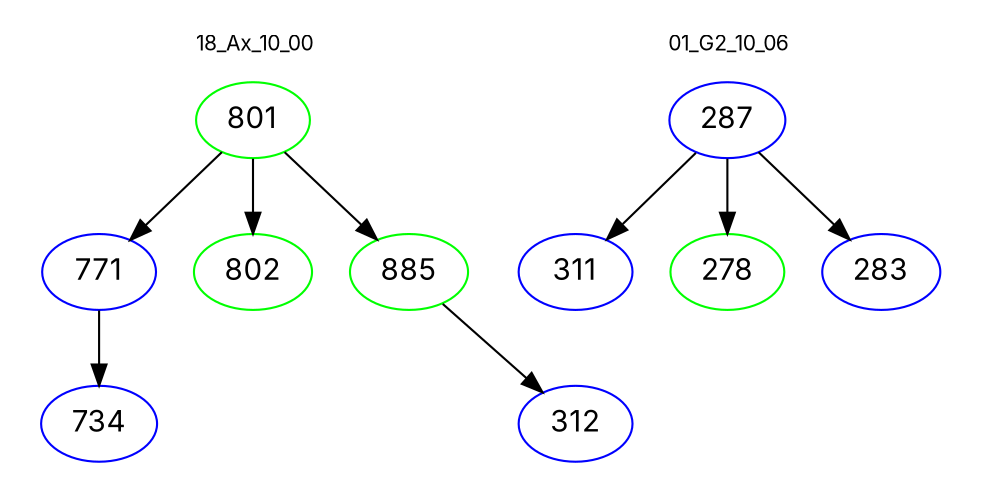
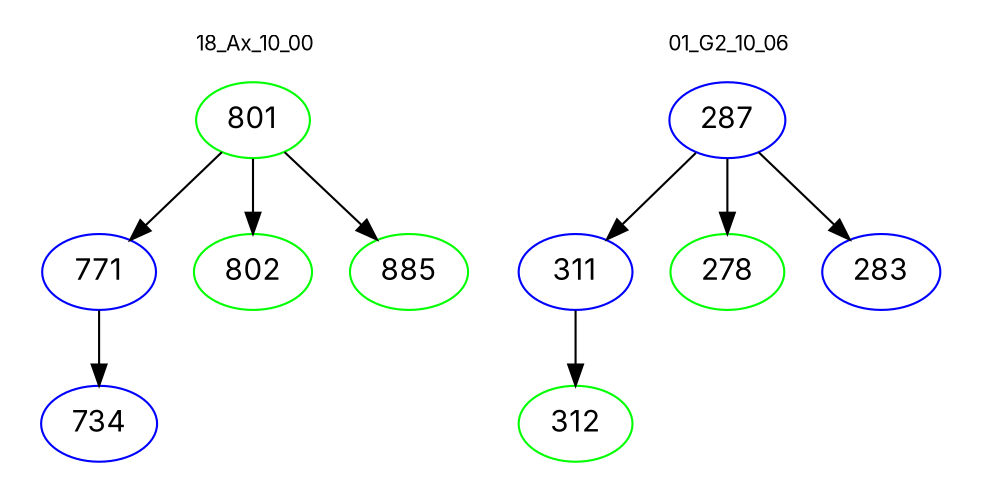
(472, 330) -> (576, 338)
(576, 424) -> (576, 424)
